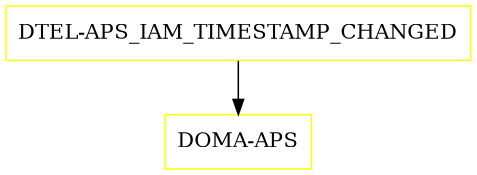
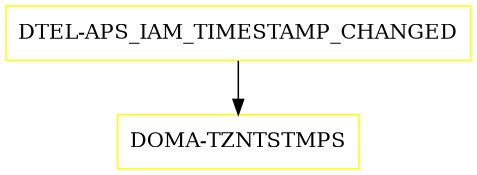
(238, 142) -> (238, 142)
